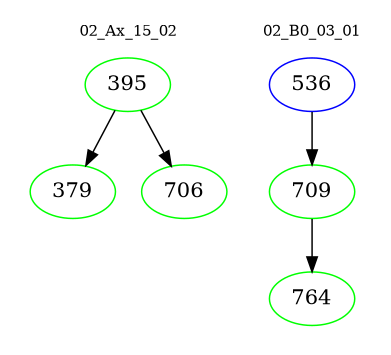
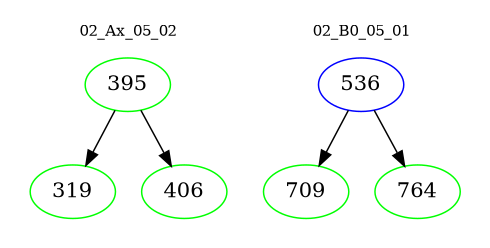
(129, 32) -> (129, 32)
(312, 32) -> (362, 32)
(73, 192) -> (73, 192)
(184, 192) -> (184, 192)
(312, 238) -> (386, 132)
